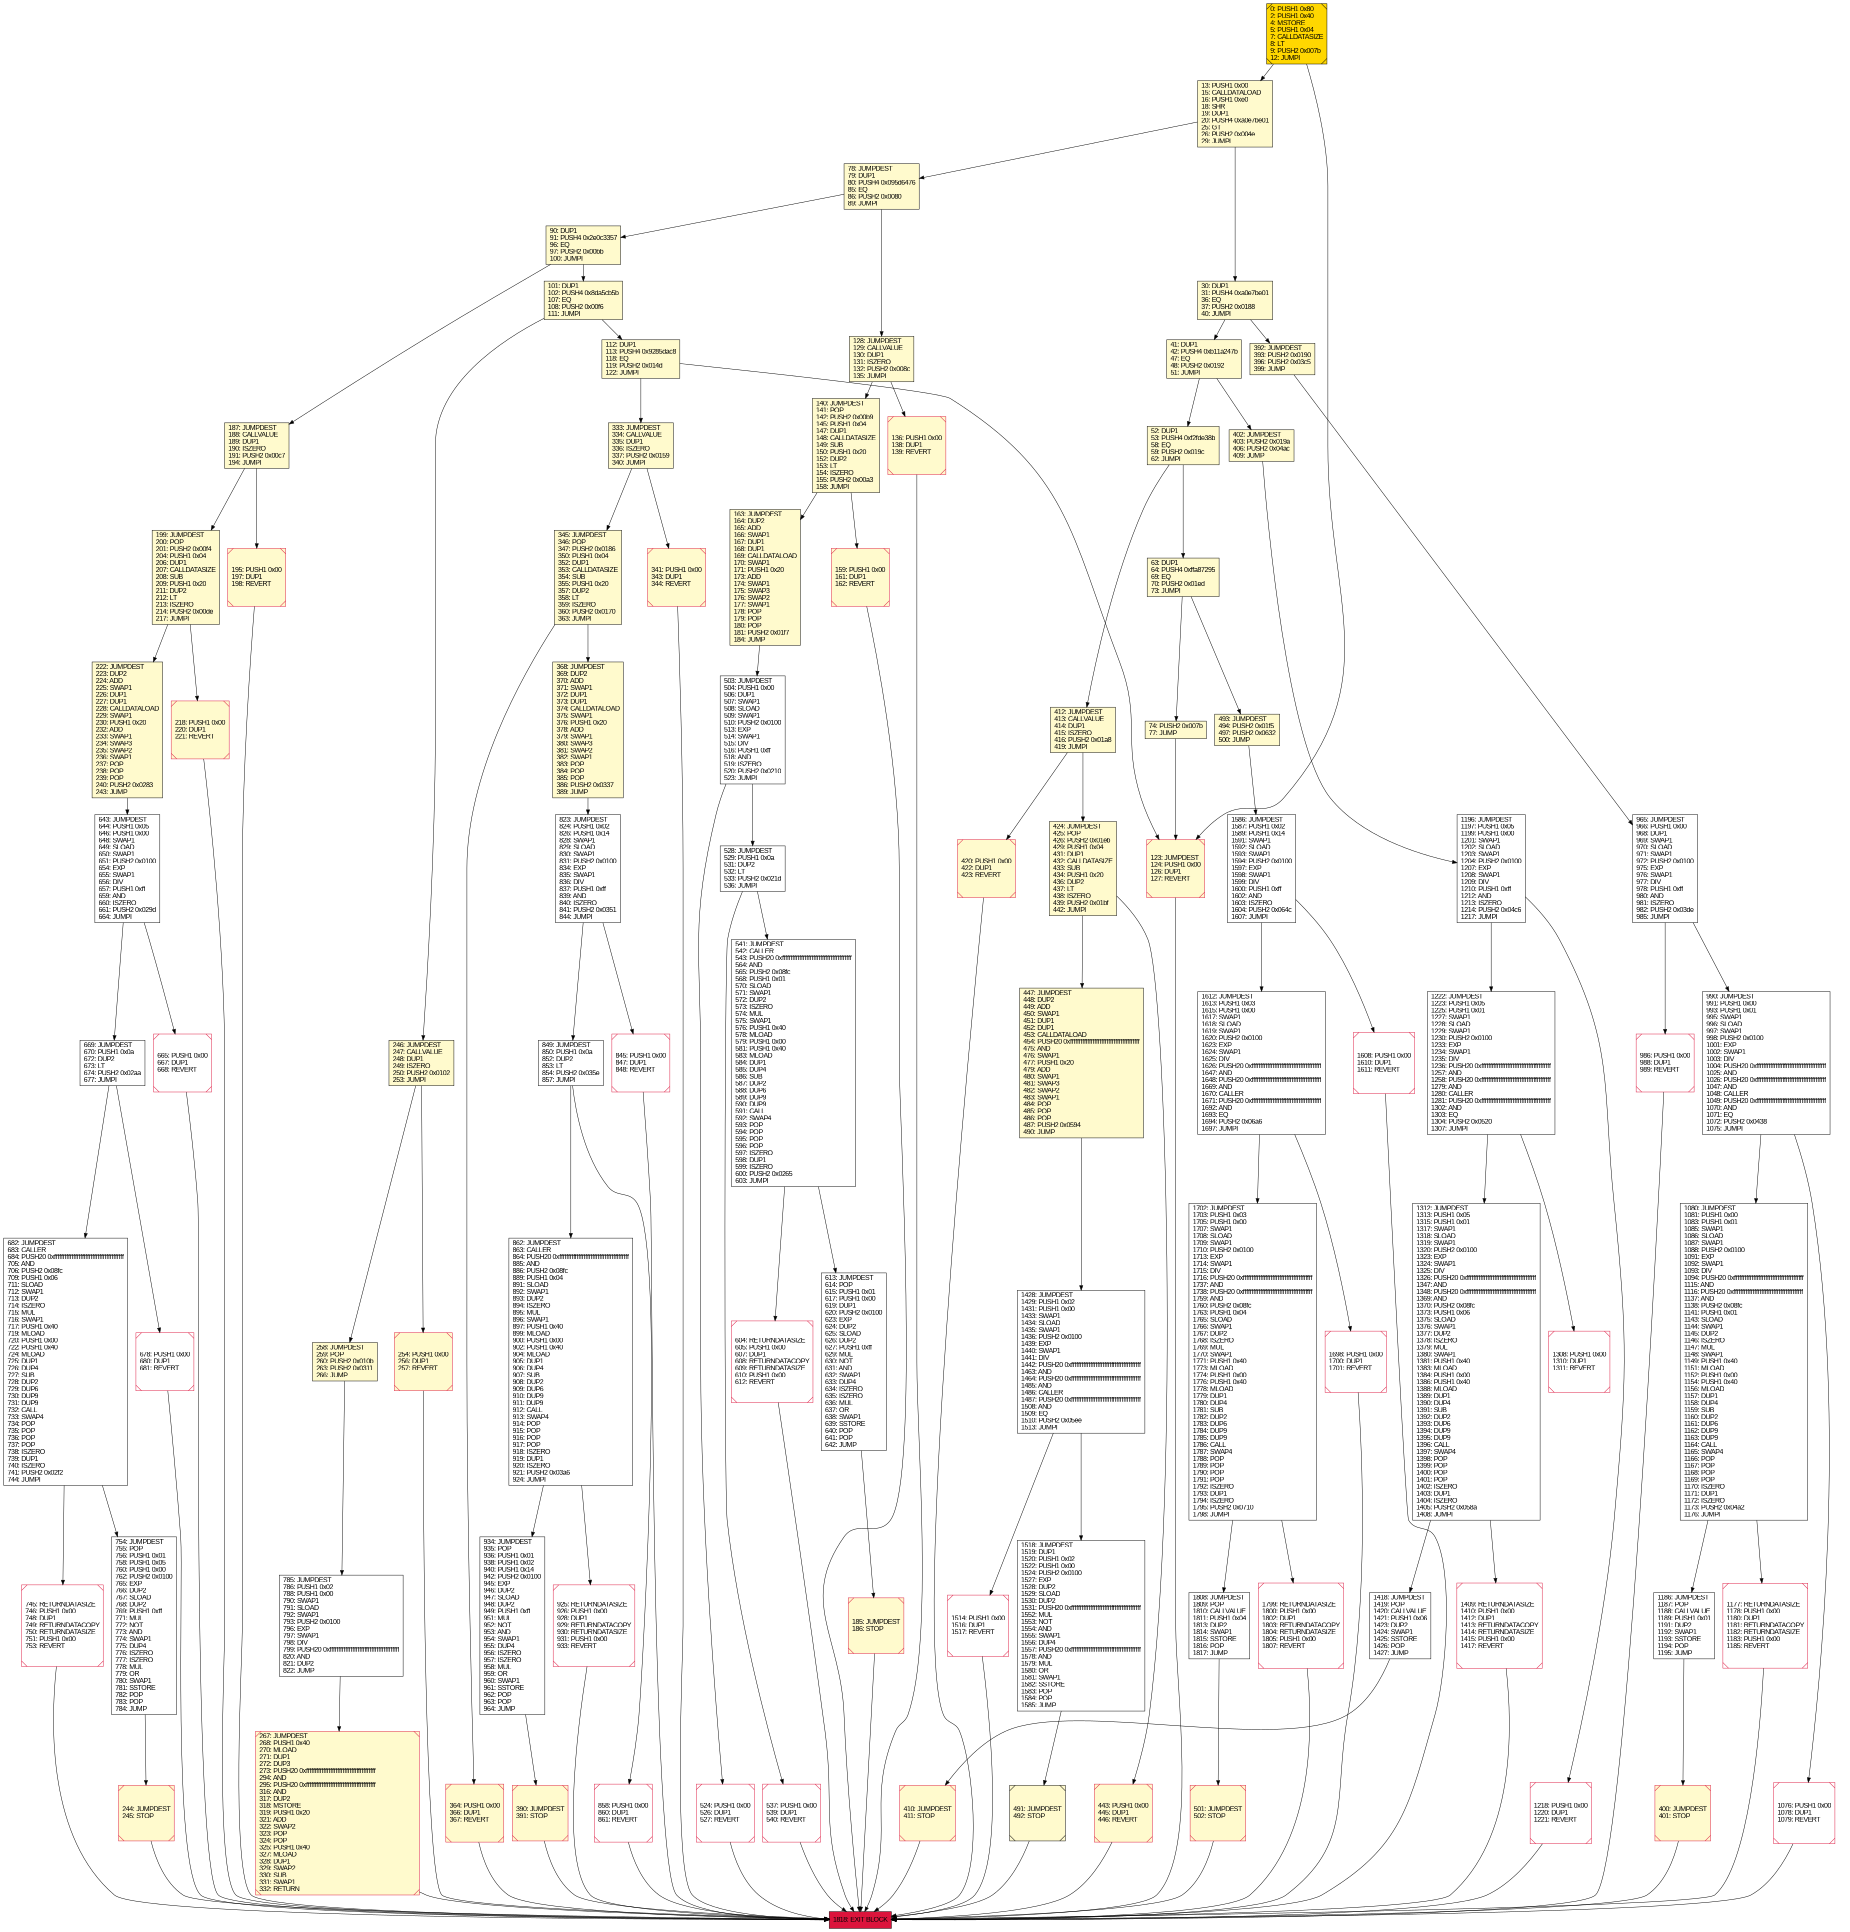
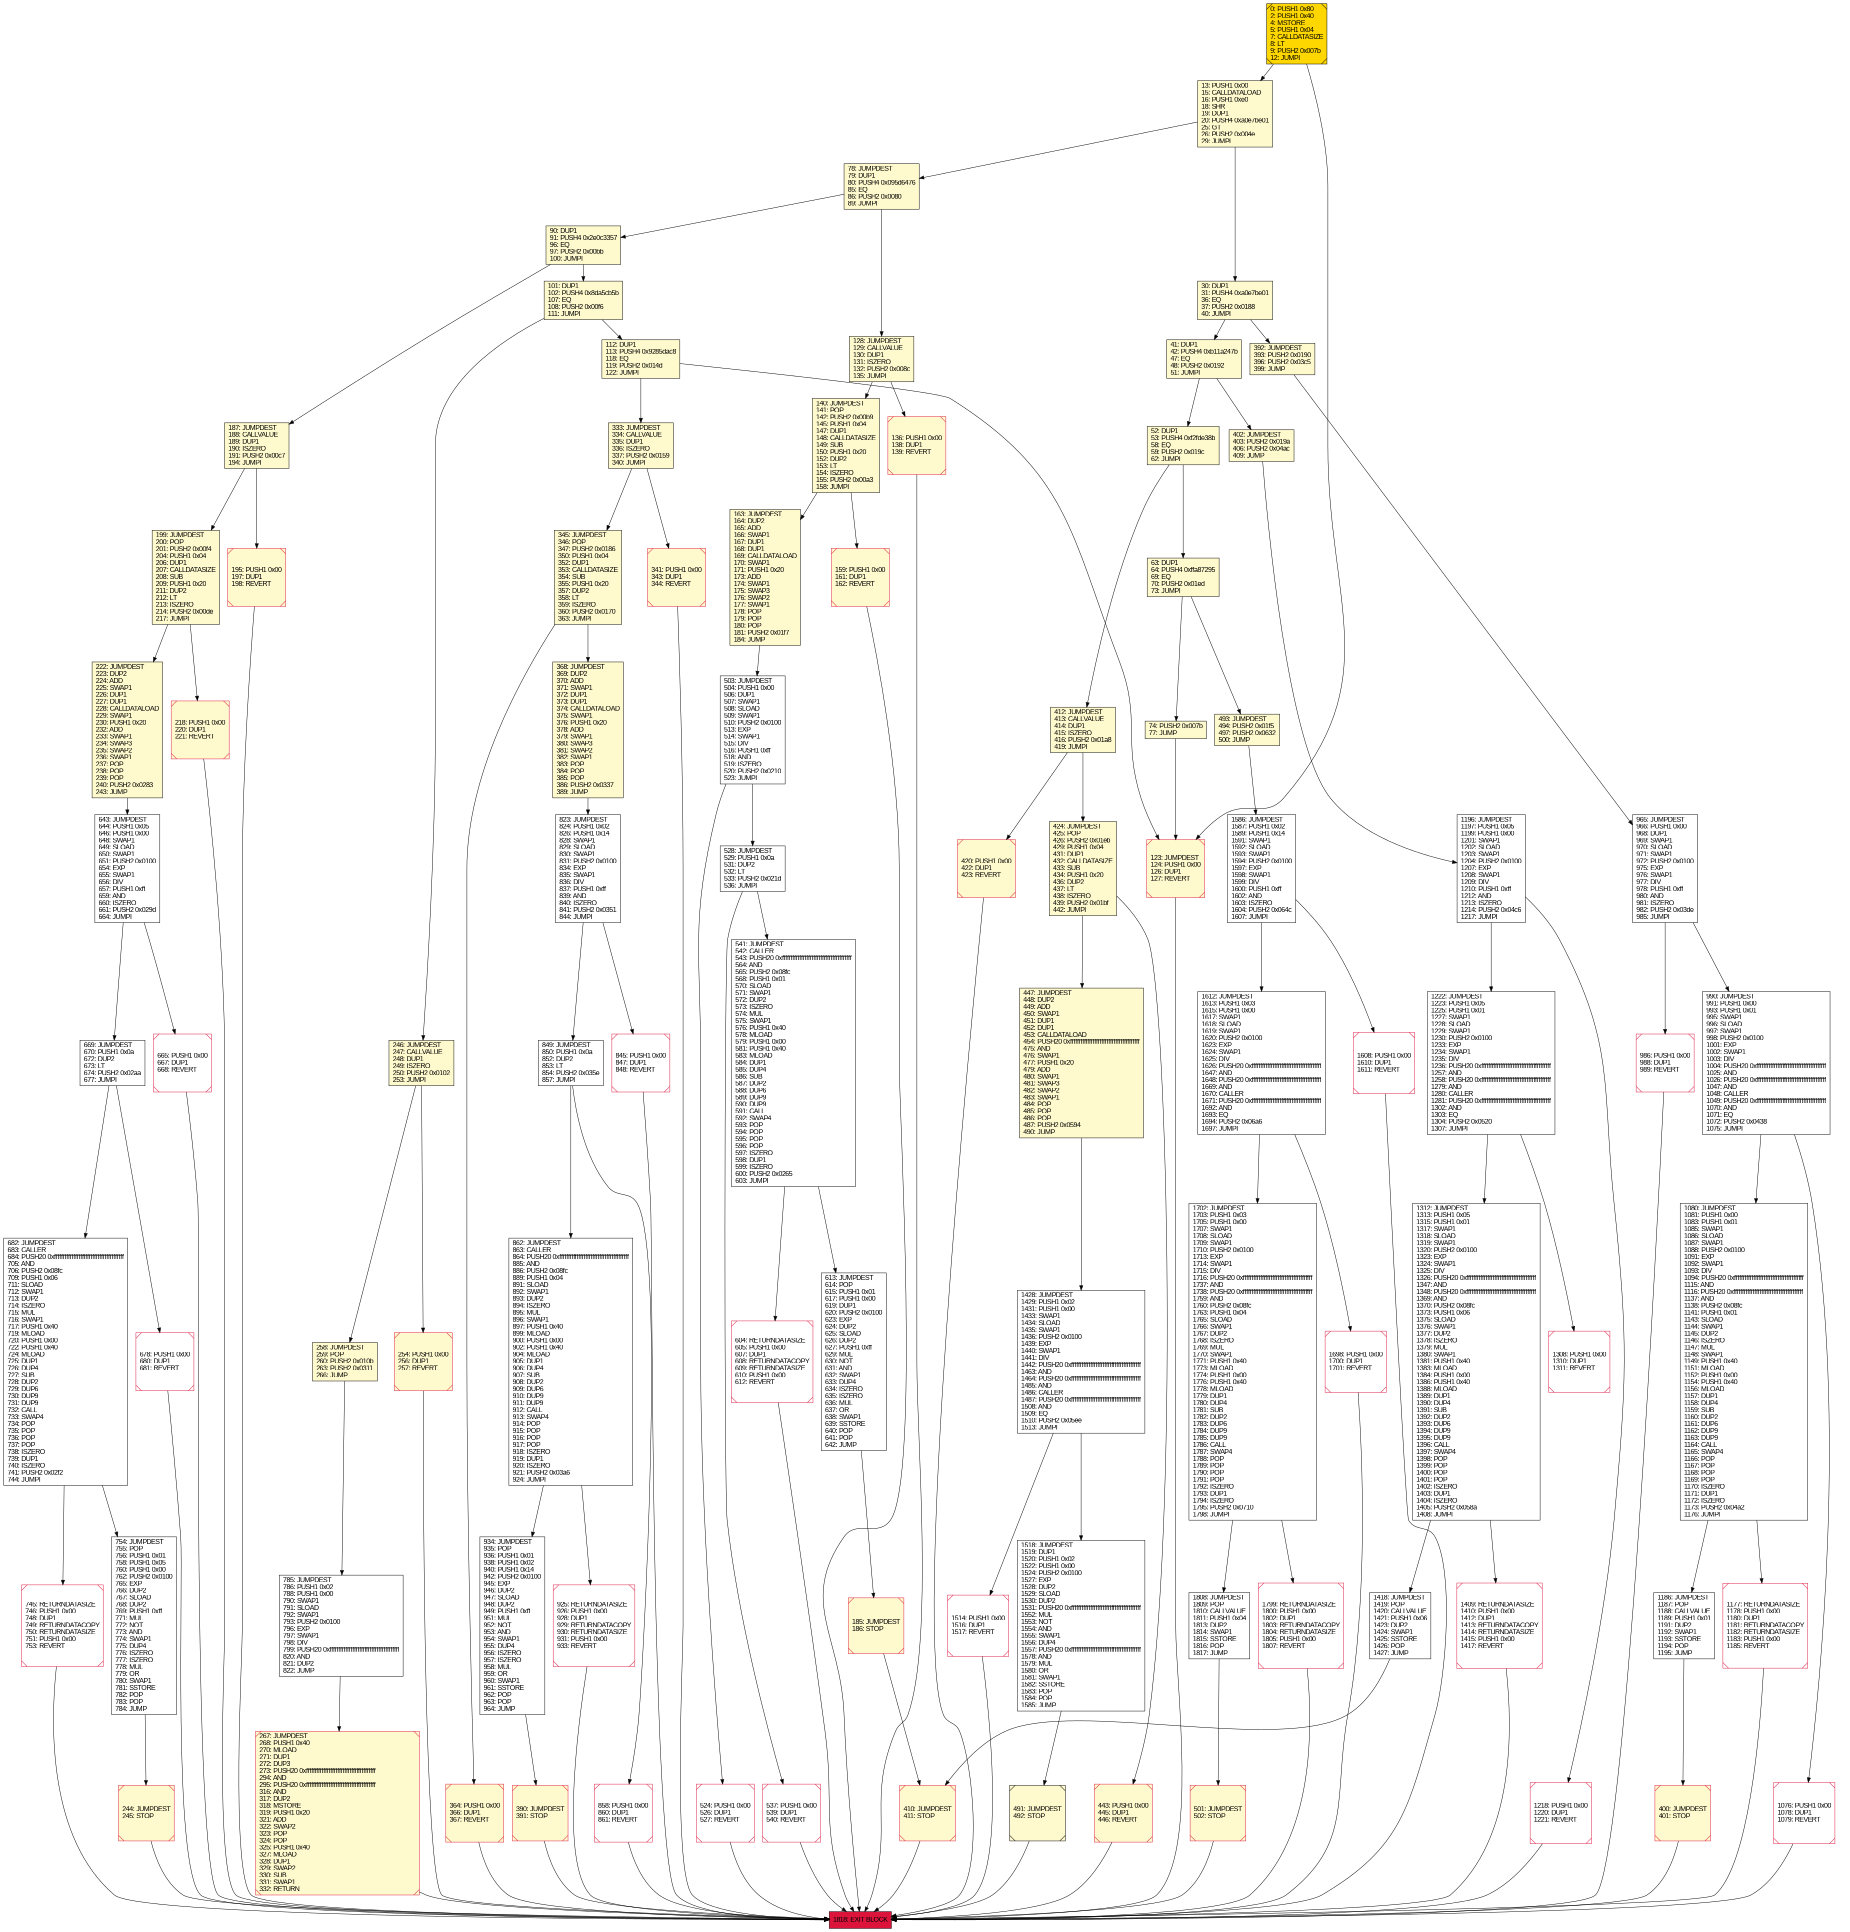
(868, 1780) -> (901, 1717)
